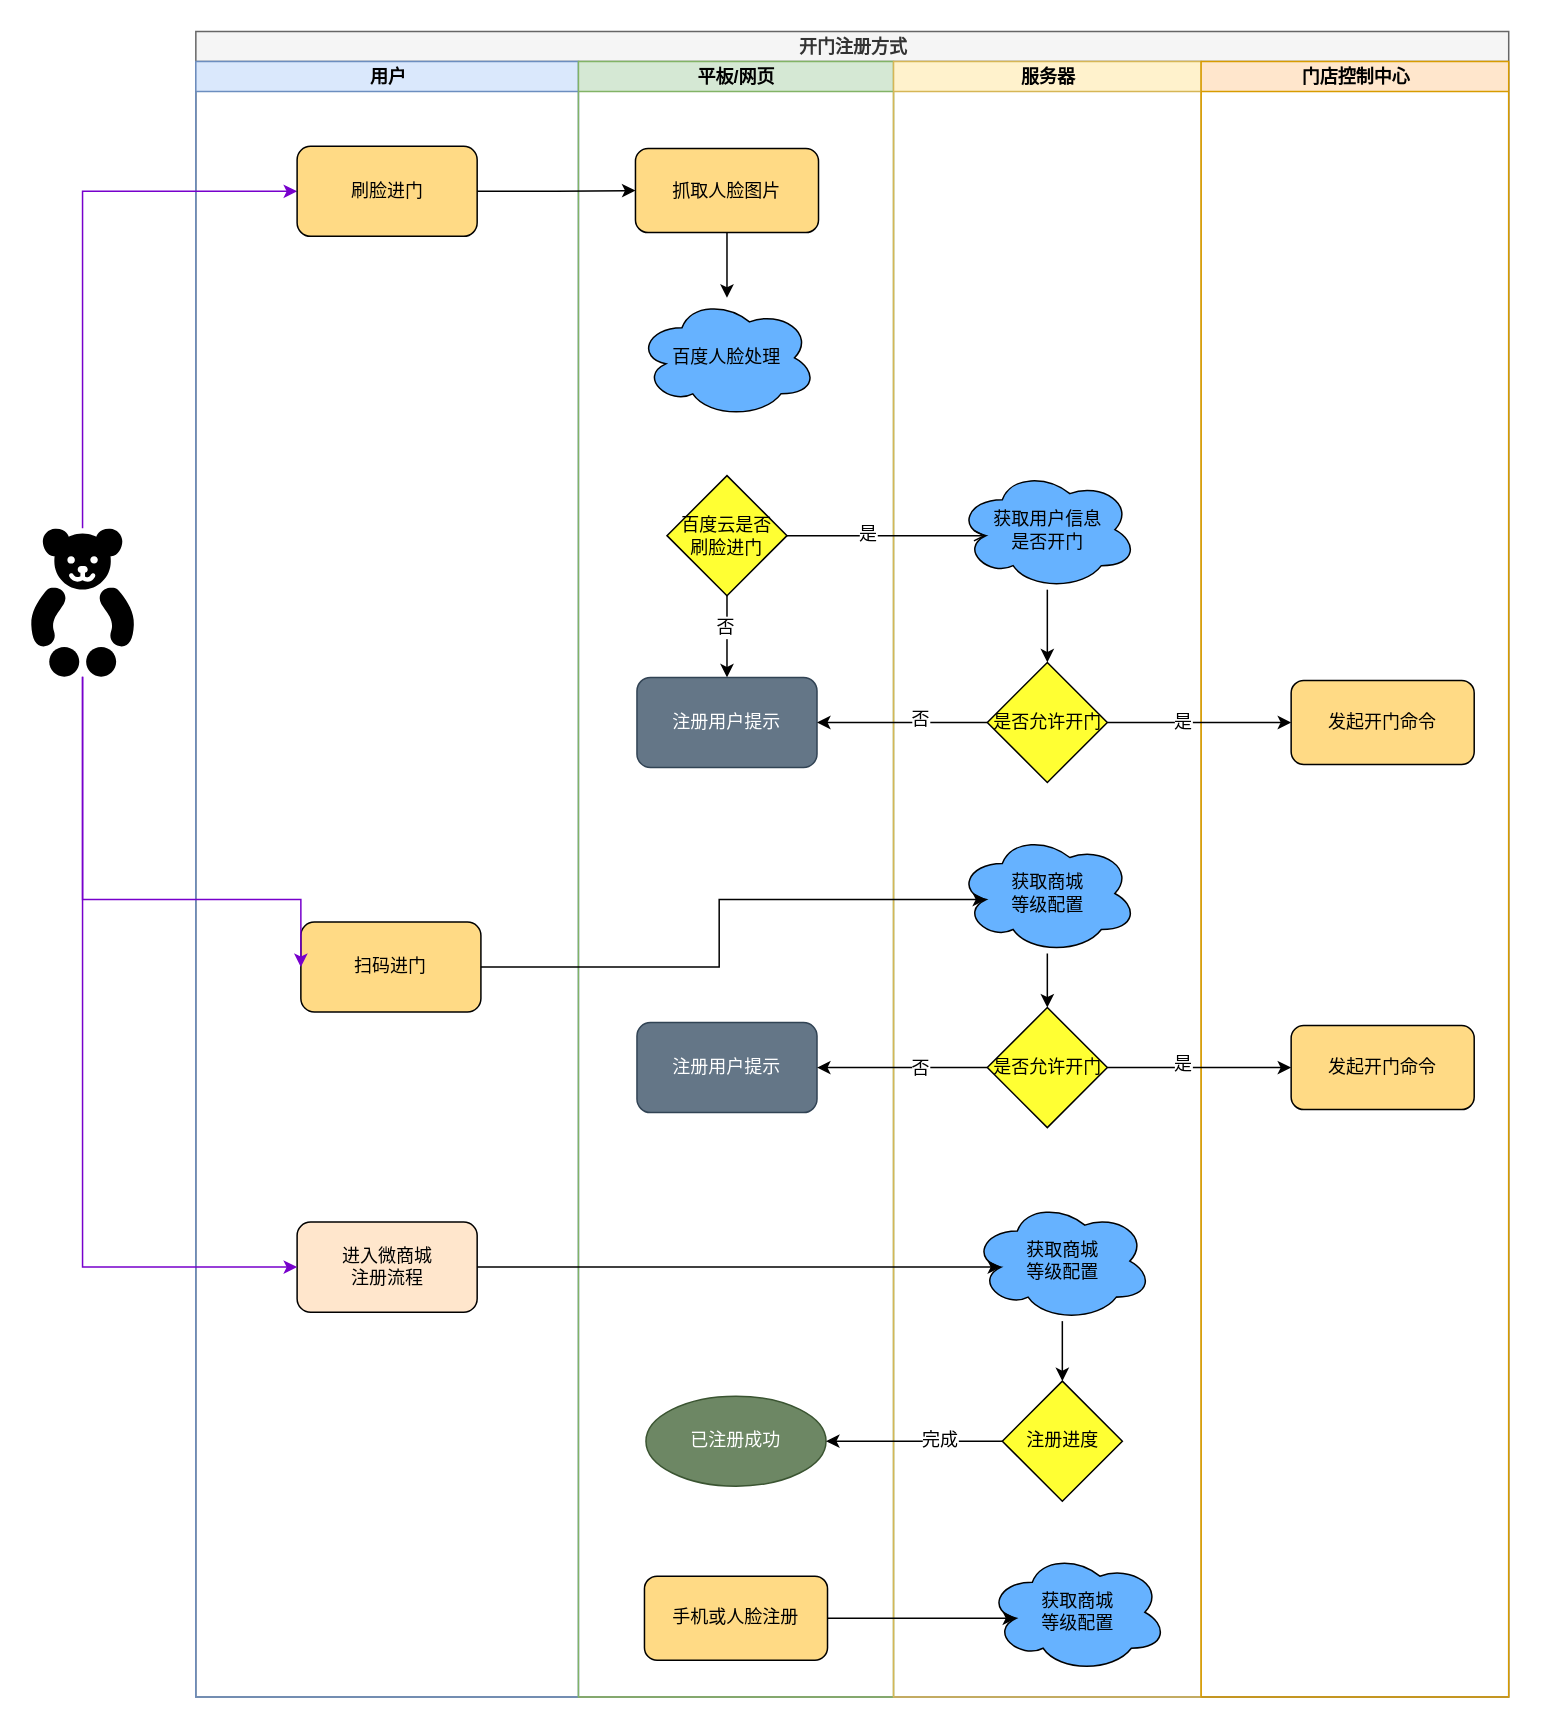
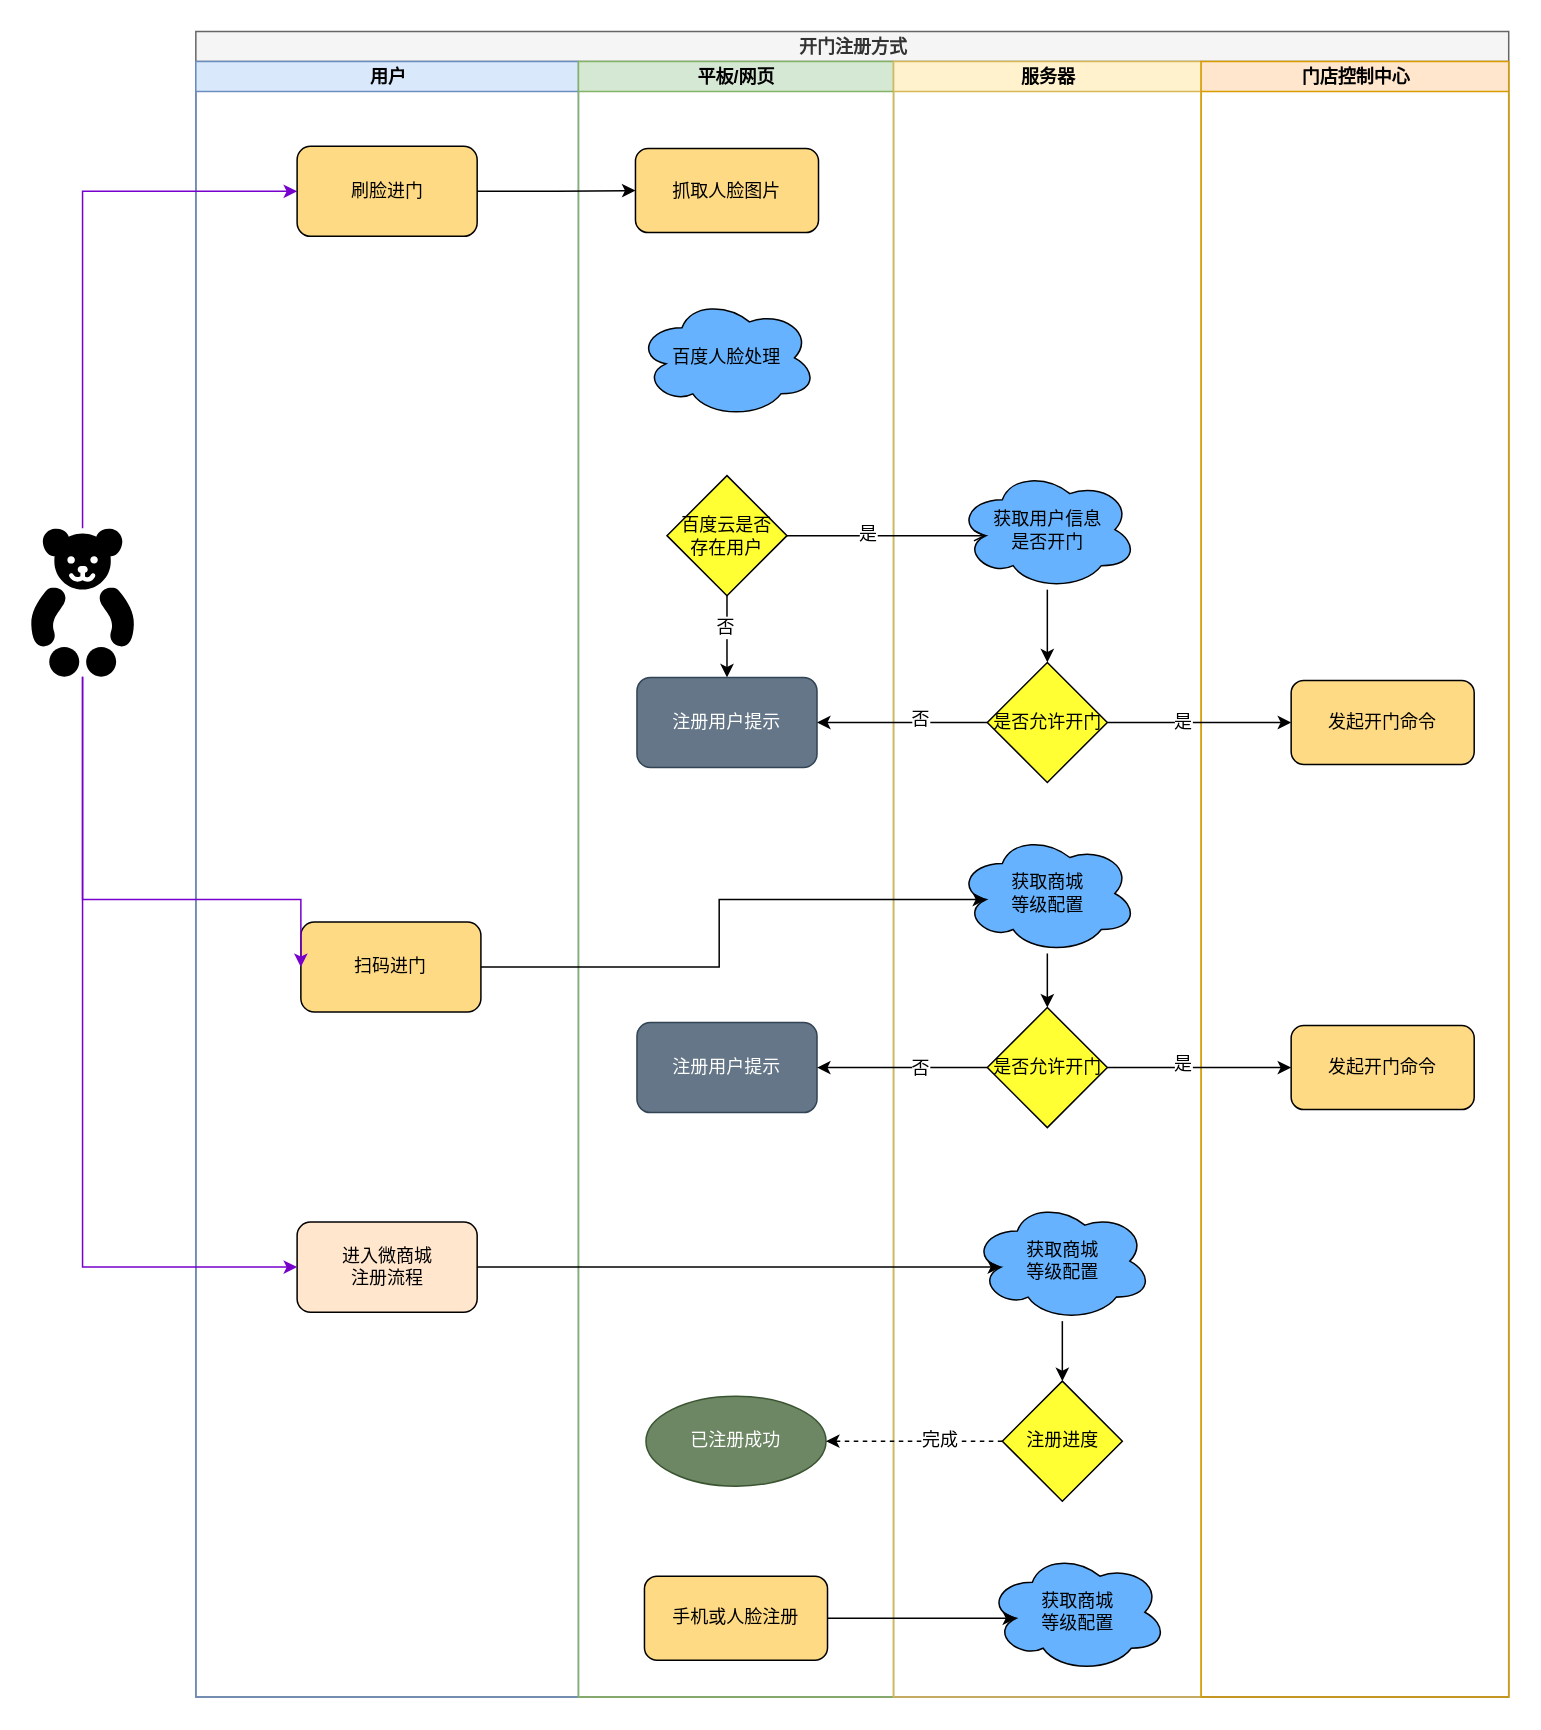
(727, 260) -> none
(727, 536) -> (727, 536)
(881, 1441) -> (881, 1441)
